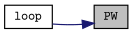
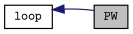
(67, 25) -> (79, 9)
